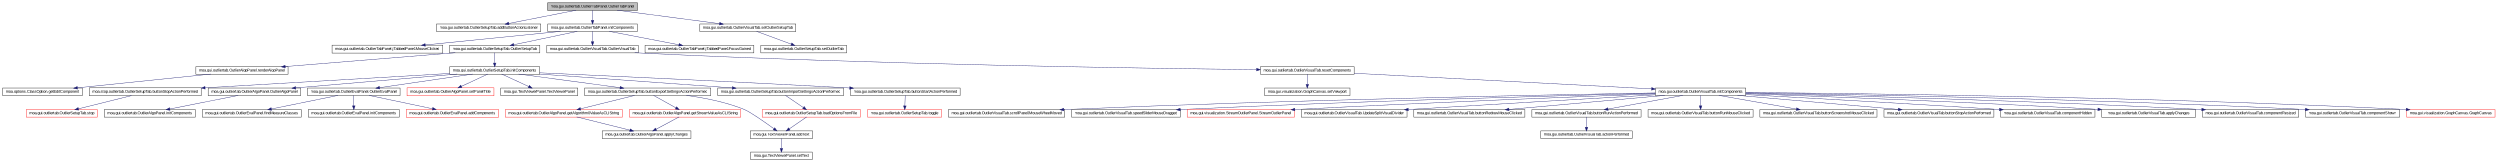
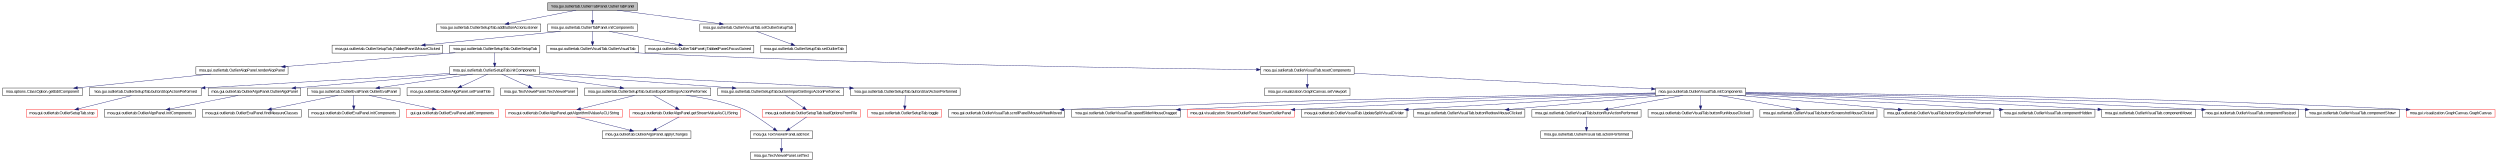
(546, 38) -> none
(387, 49) -> (387, 49)
(145, 92) -> (145, 92)
(450, 92) -> (450, 92)
(452, 113) -> (452, 113)
(2149, 113) -> (2149, 113)
